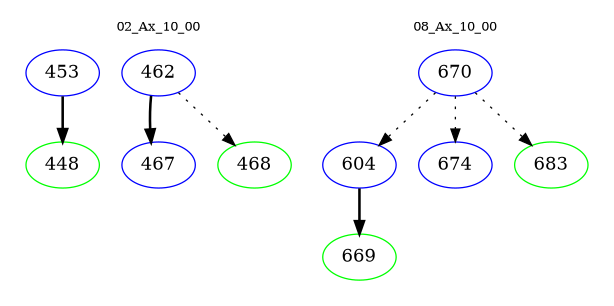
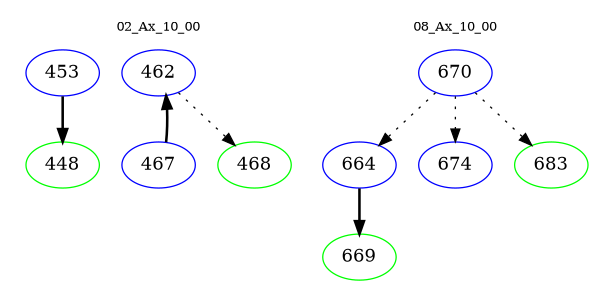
(150, 113) -> (167, 126)
(359, 165) -> (359, 165)
